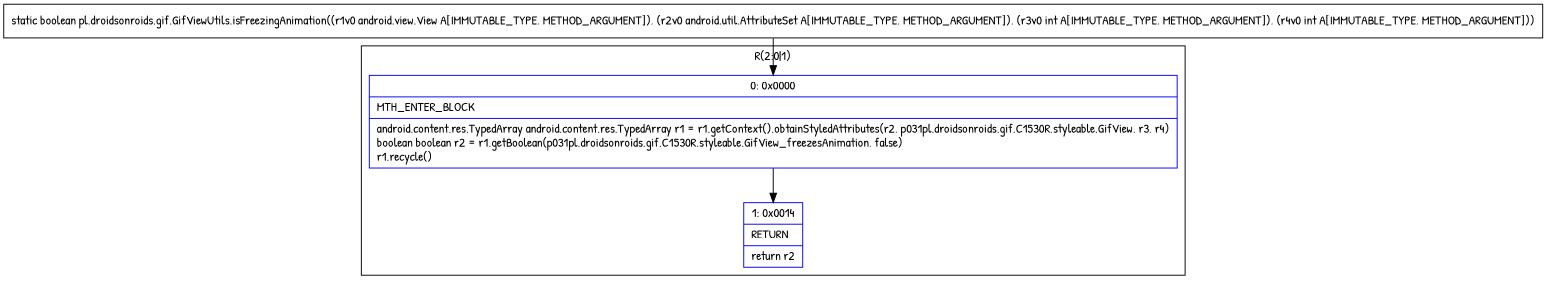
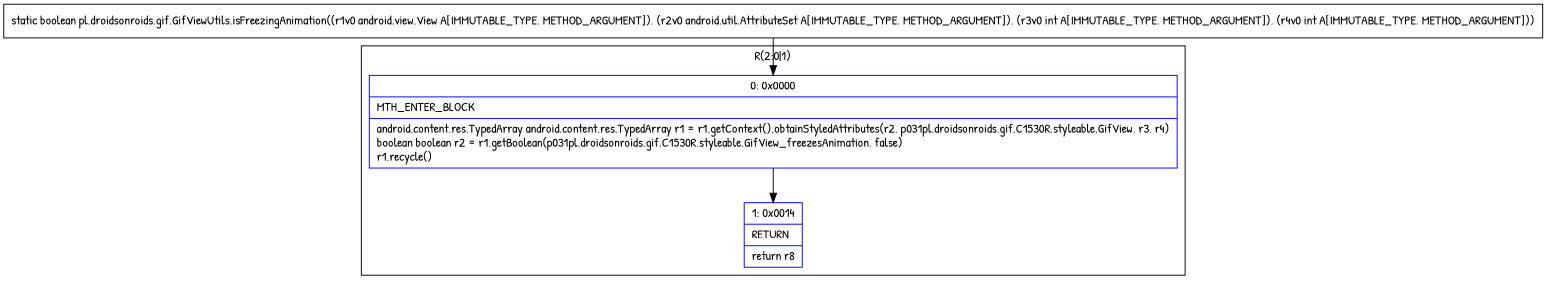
(773, 256) -> (773, 256)
